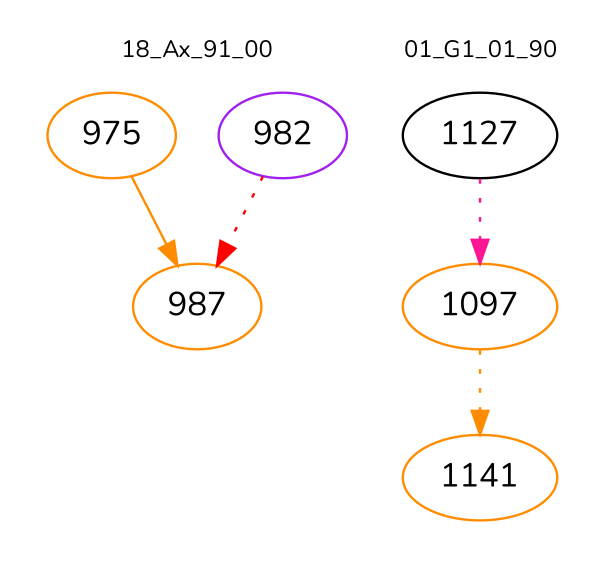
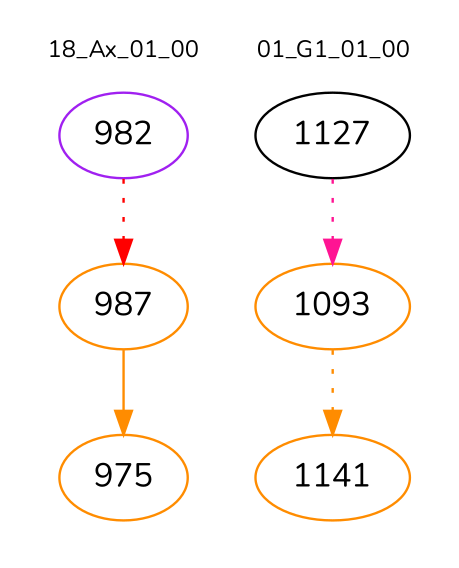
(197, 51) -> (124, 51)
(481, 51) -> (334, 51)
(149, 210) -> (124, 380)
(480, 307) -> (333, 307)
